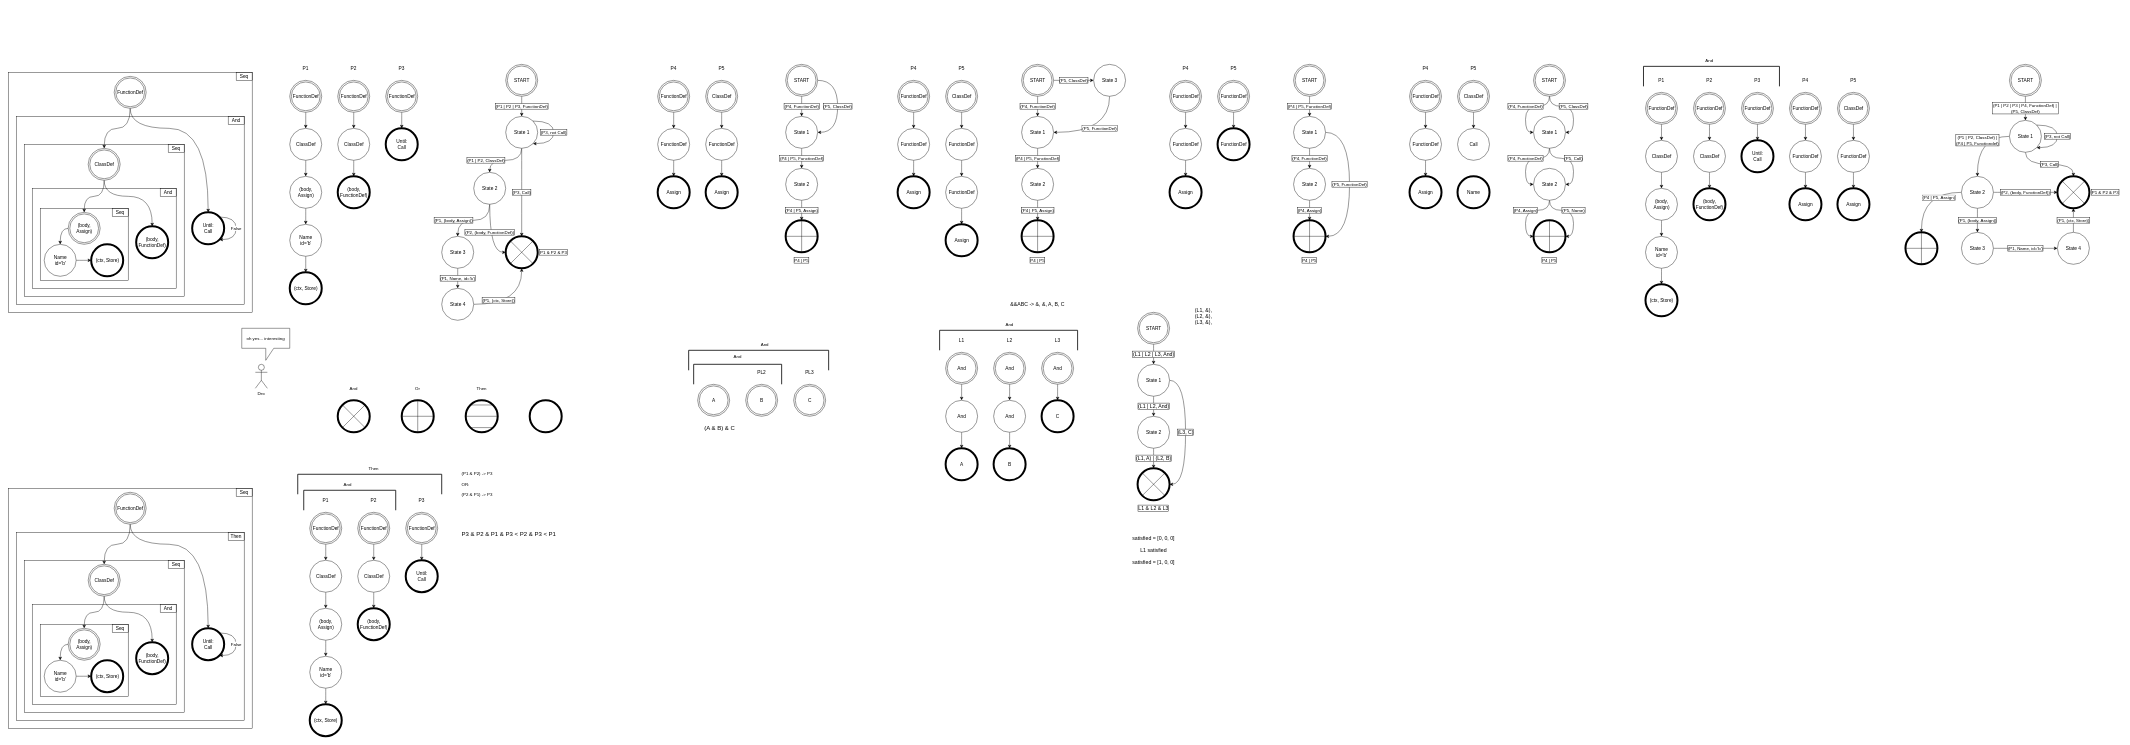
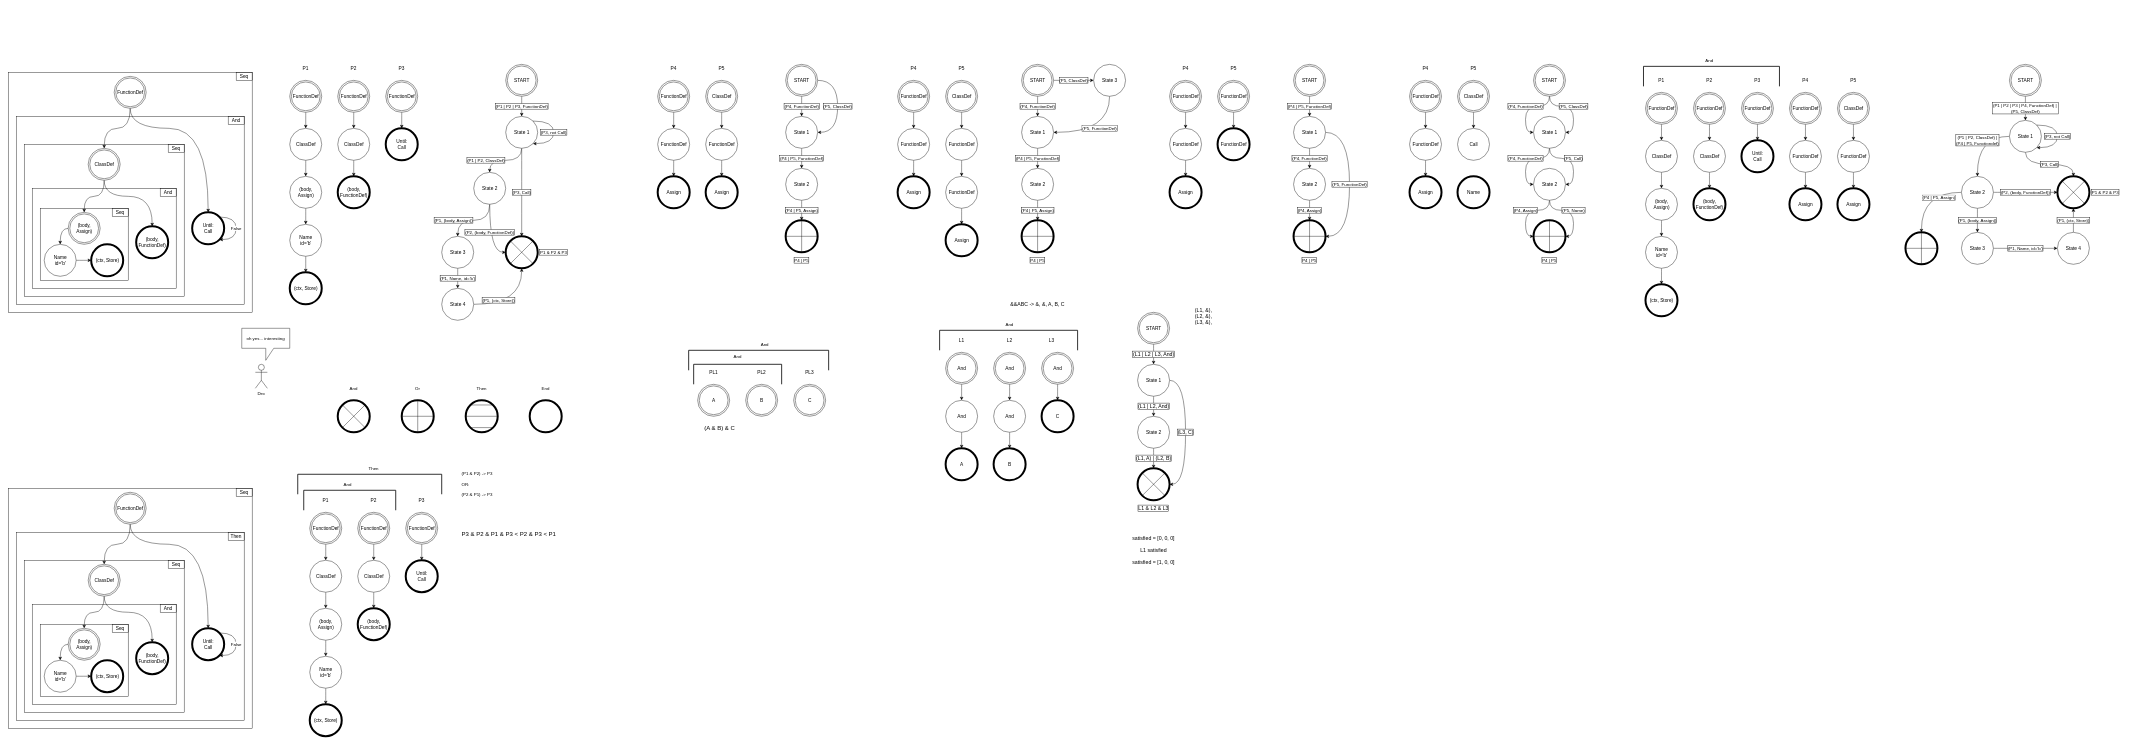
(1058, 340) -> (1052, 340)
none -> (714, 372)
none -> (546, 388)
